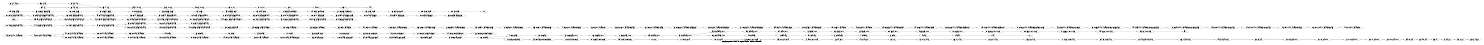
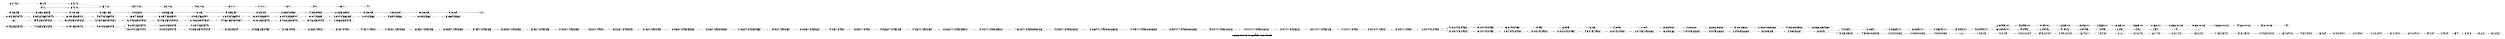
none -> (1377, 30)
